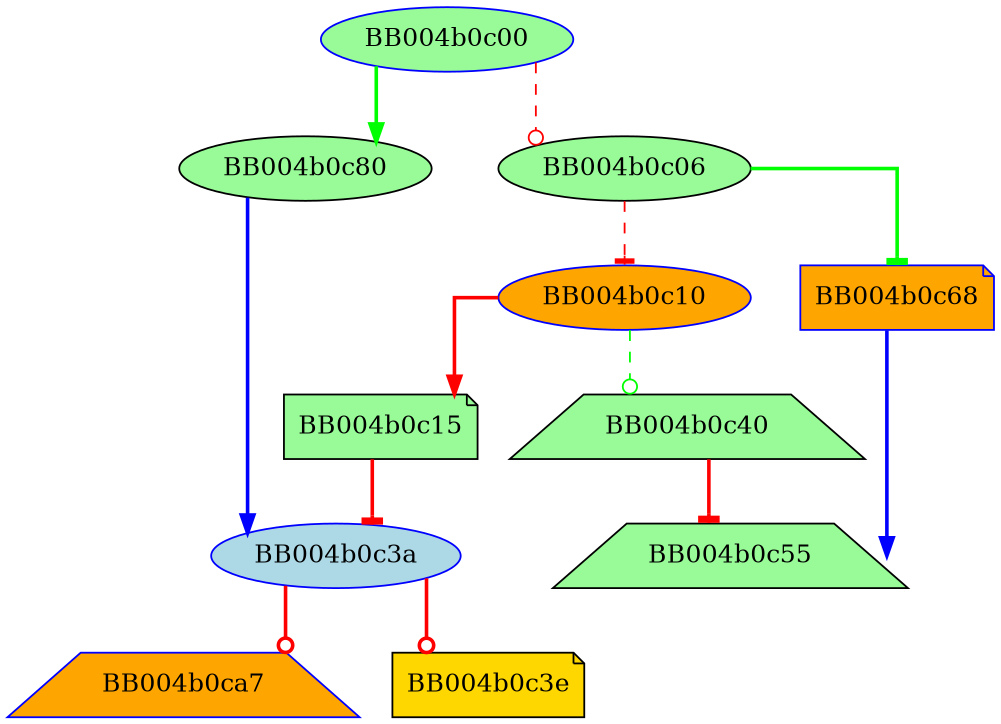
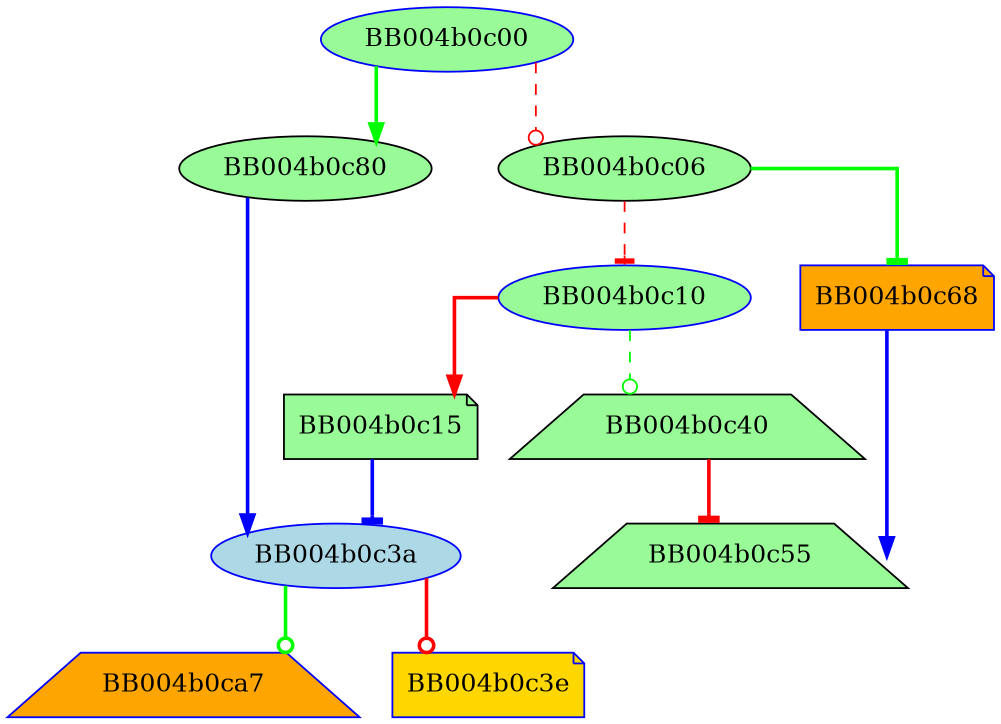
(625, 298) -> (625, 298)
(372, 487) -> (372, 487)
(286, 612) -> (286, 612)
(488, 685) -> (488, 685)
